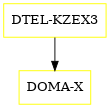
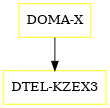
(55, 49) -> (55, 49)
